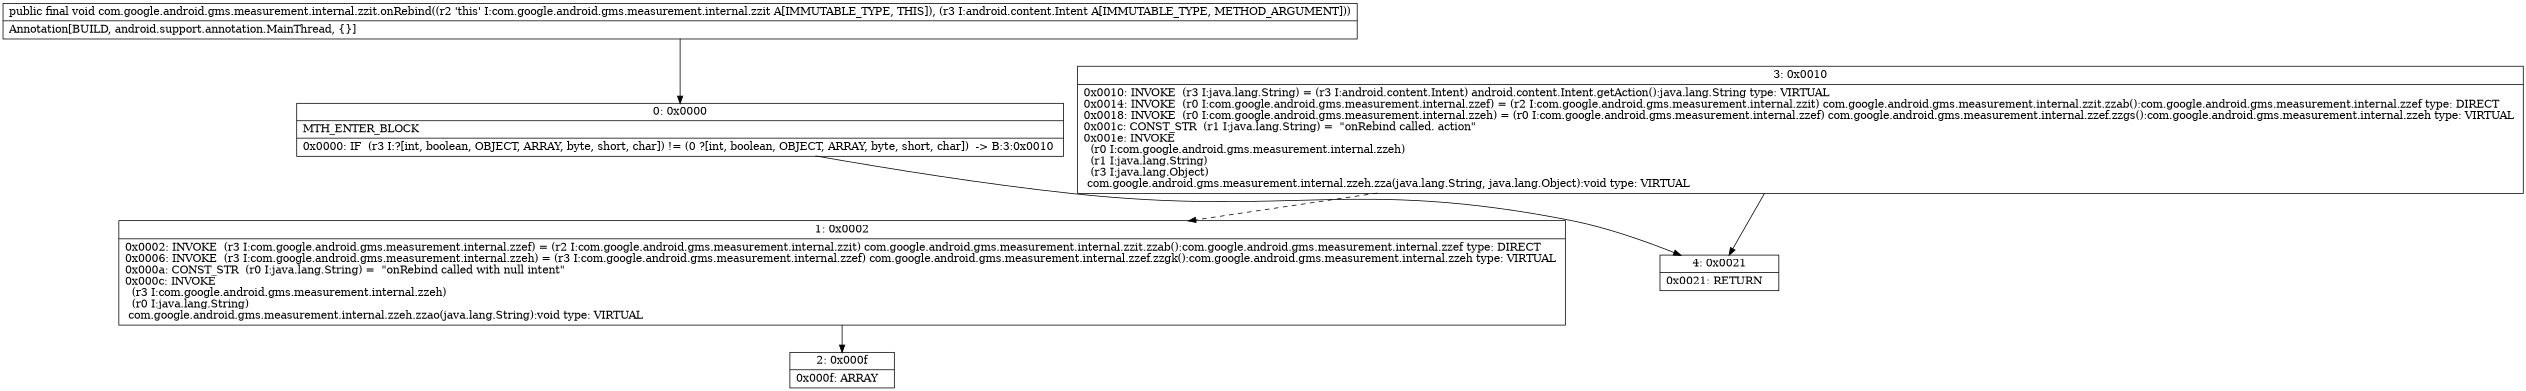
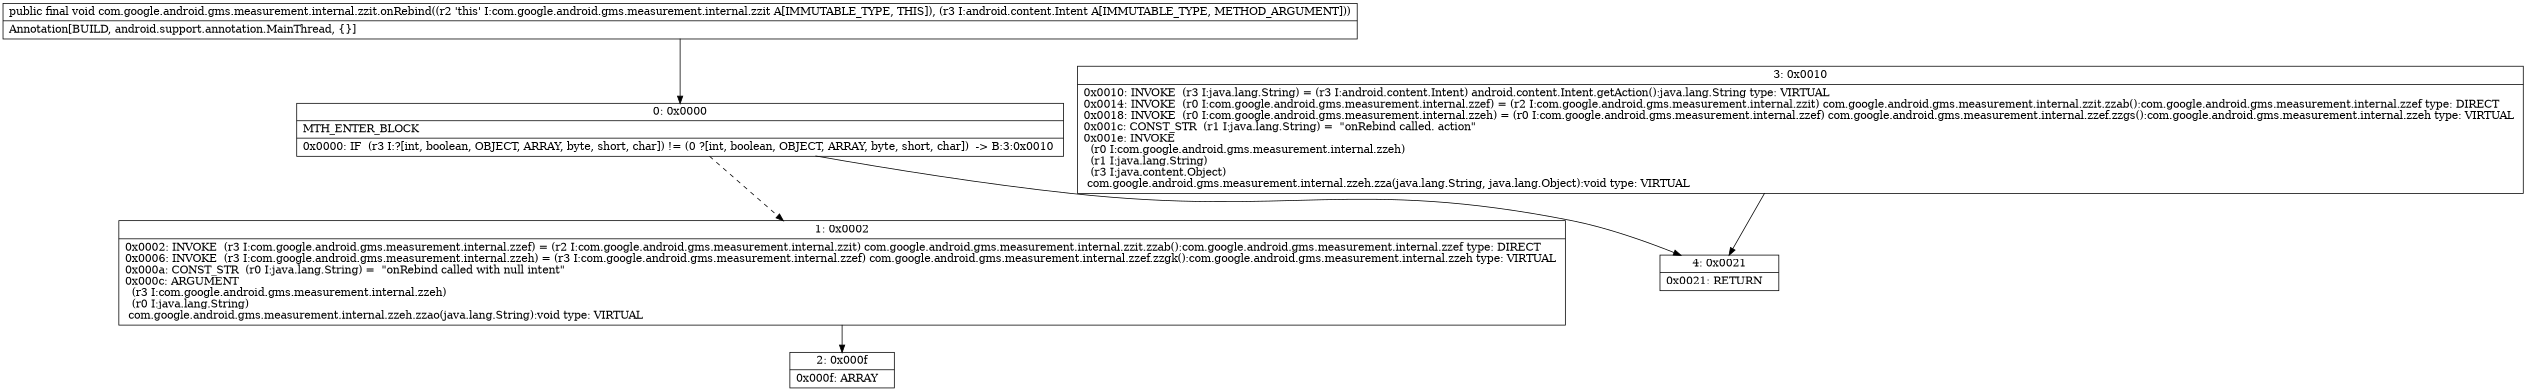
(1146, 173) -> (1155, 173)
(1287, 206) -> (743, 186)
(174, 282) -> (185, 282)
